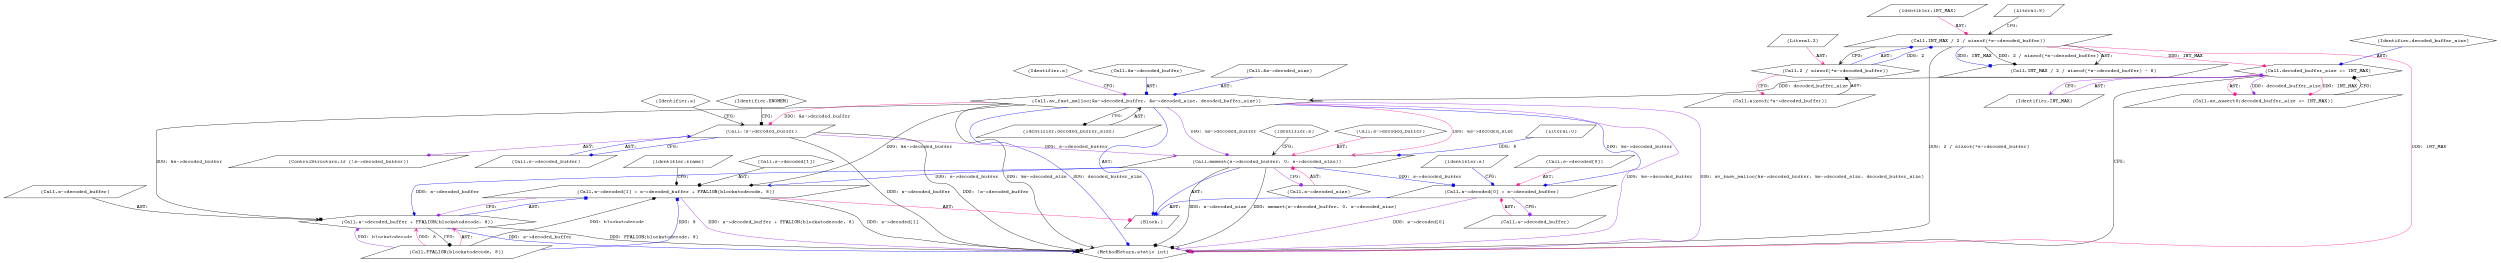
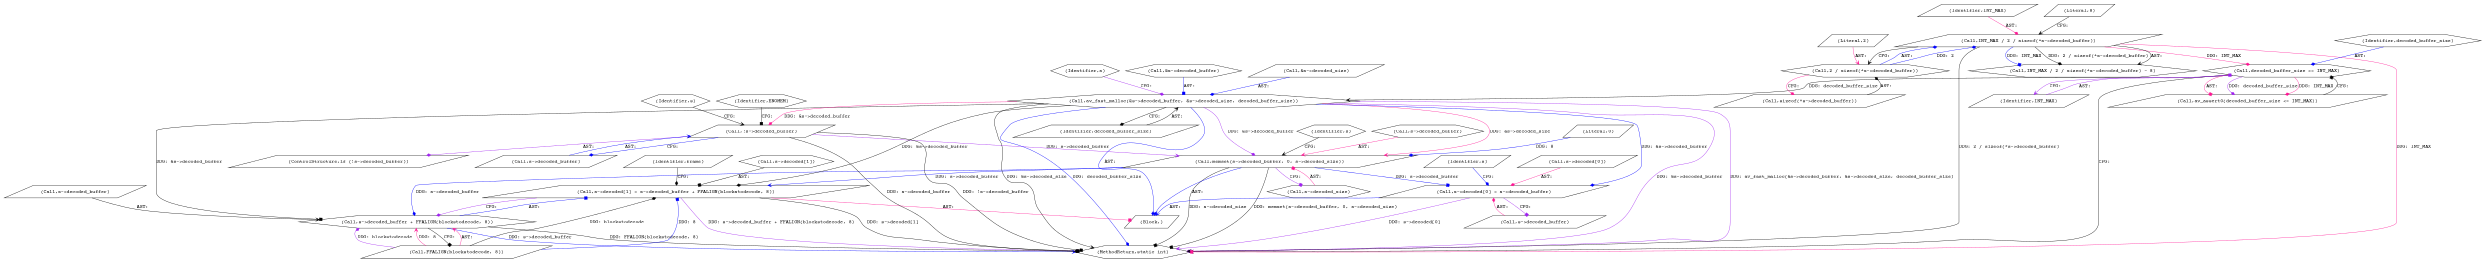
(2083, 71) -> (2083, 71)
